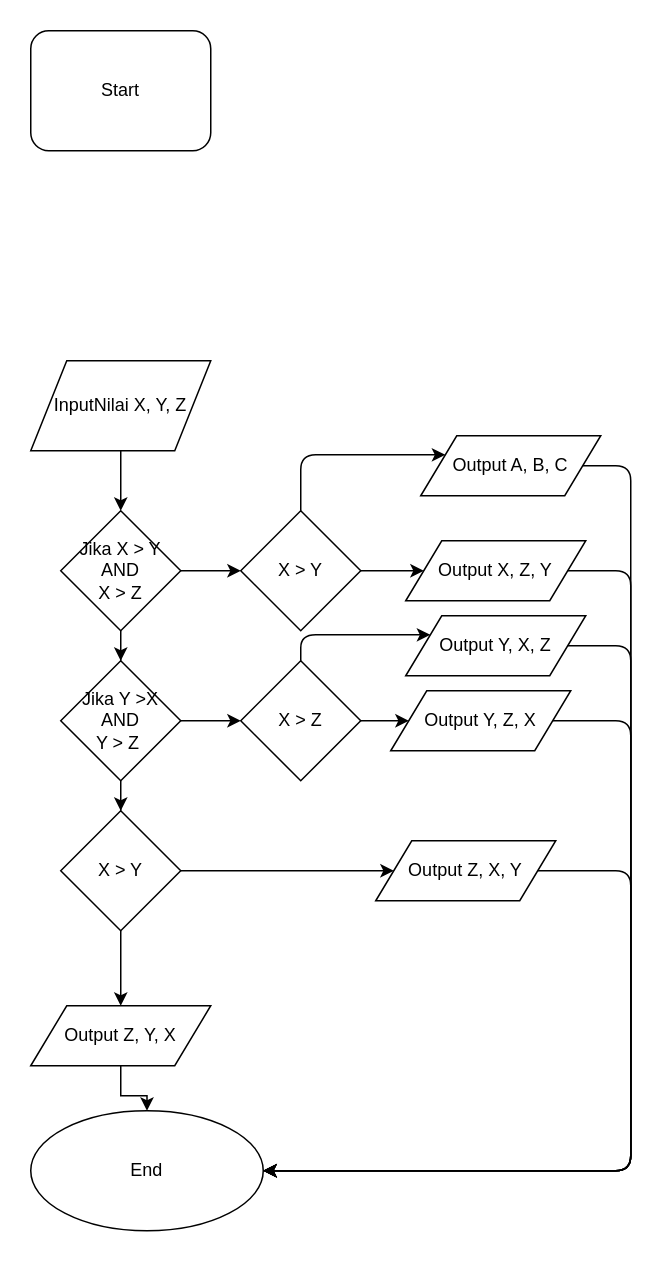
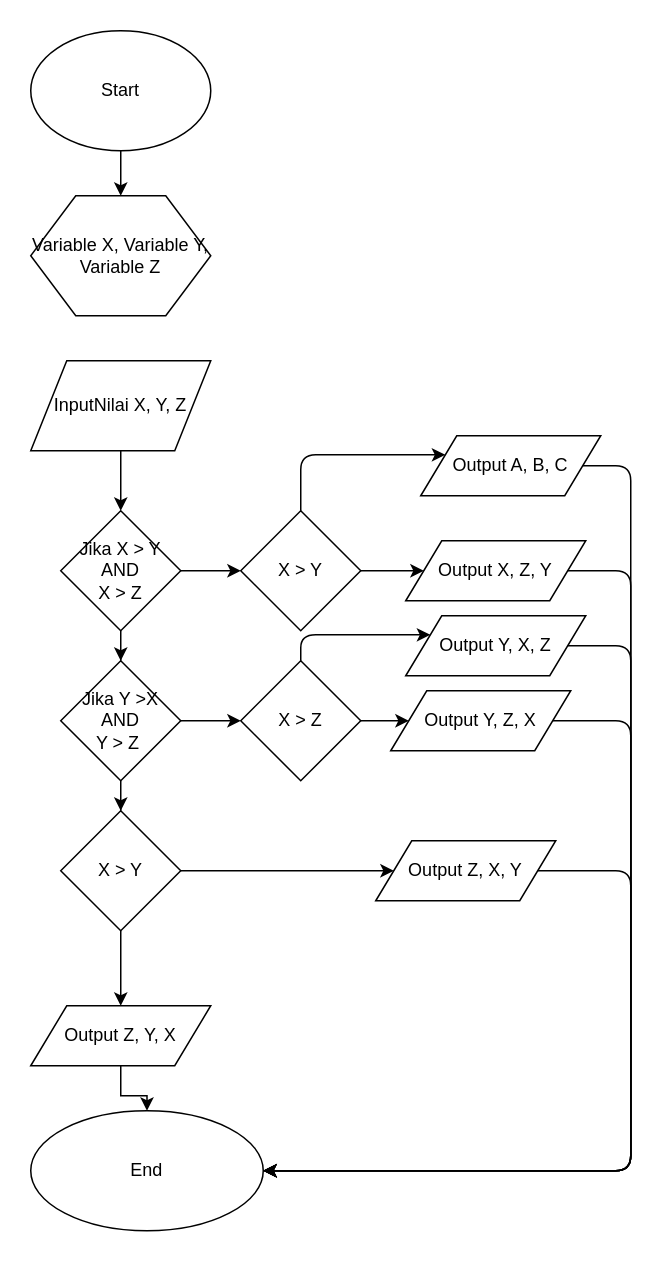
(121, 91) -> (121, 91)
none -> (121, 179)
none -> (121, 256)
